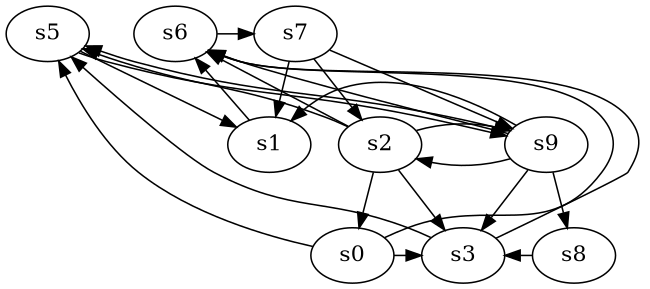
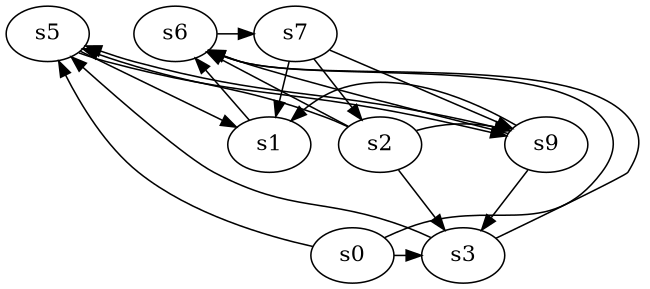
(471, 165) -> none
(368, 193) -> none
(574, 255) -> none
